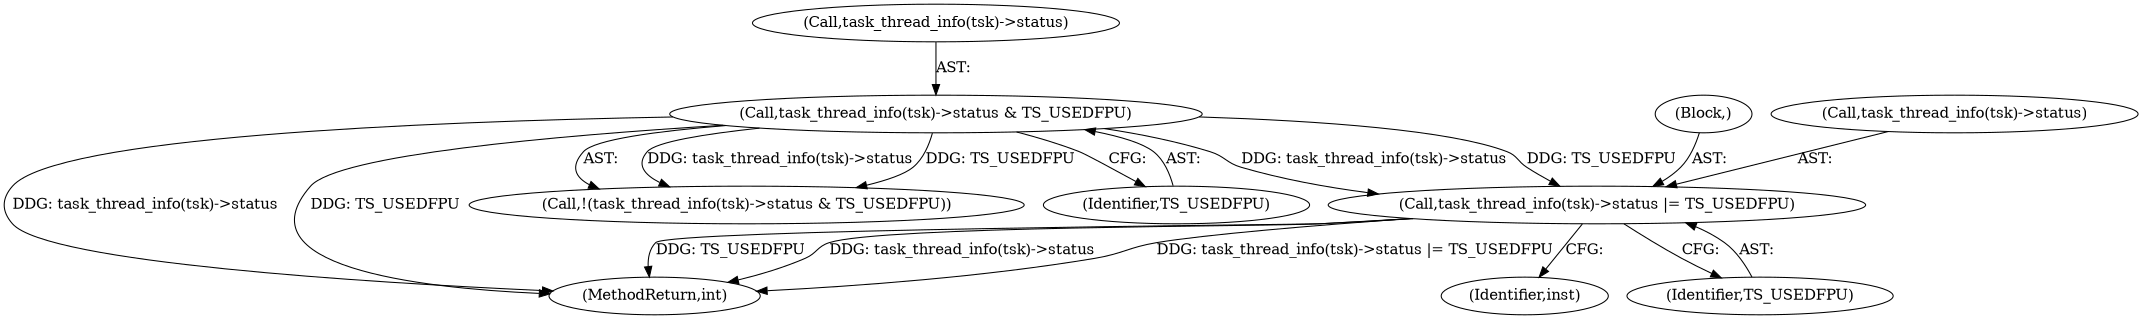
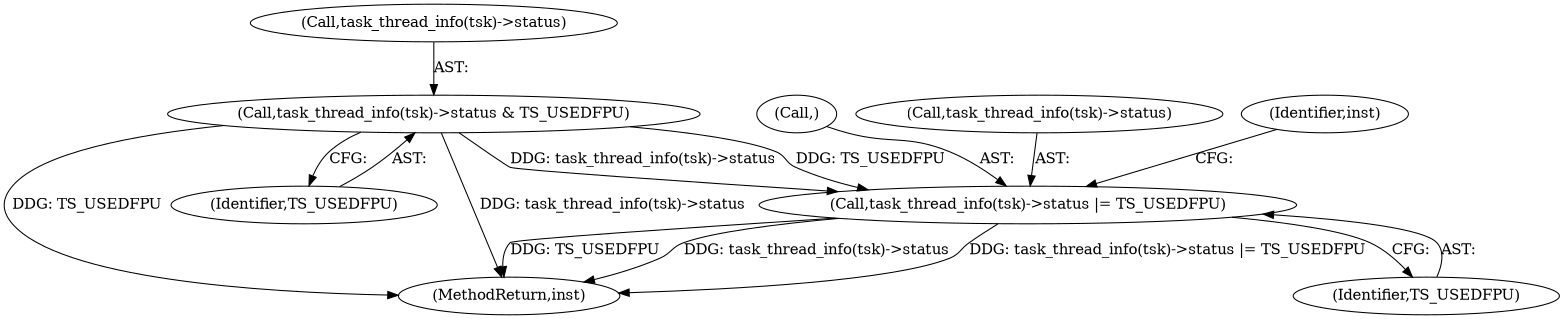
(1704, 114) -> (797, 114)
(747, 205) -> none
(1564, 246) -> (1186, 156)
(655, 296) -> (509, 296)
